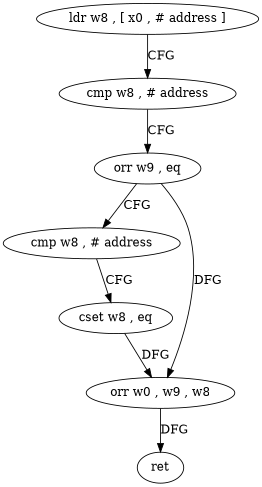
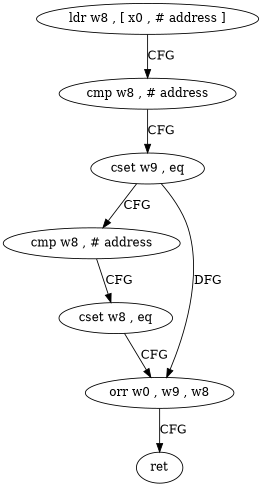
(148, 169) -> (148, 169)
(156, 355) -> (154, 355)
(175, 430) -> (173, 430)
